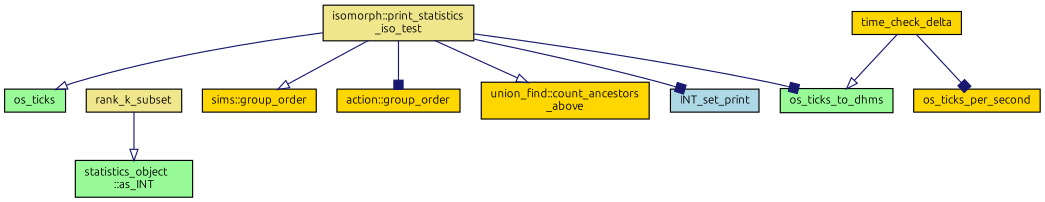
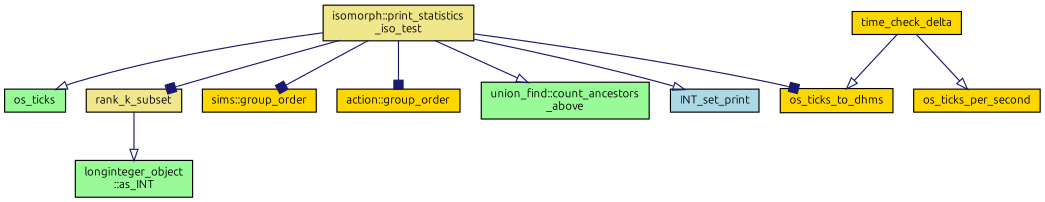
(938, 57) -> (938, 57)
(574, 61) -> (574, 61)
(328, 62) -> (328, 62)
none -> (259, 63)
(565, 101) -> (565, 101)
(837, 101) -> (837, 101)
(134, 179) -> (134, 179)
